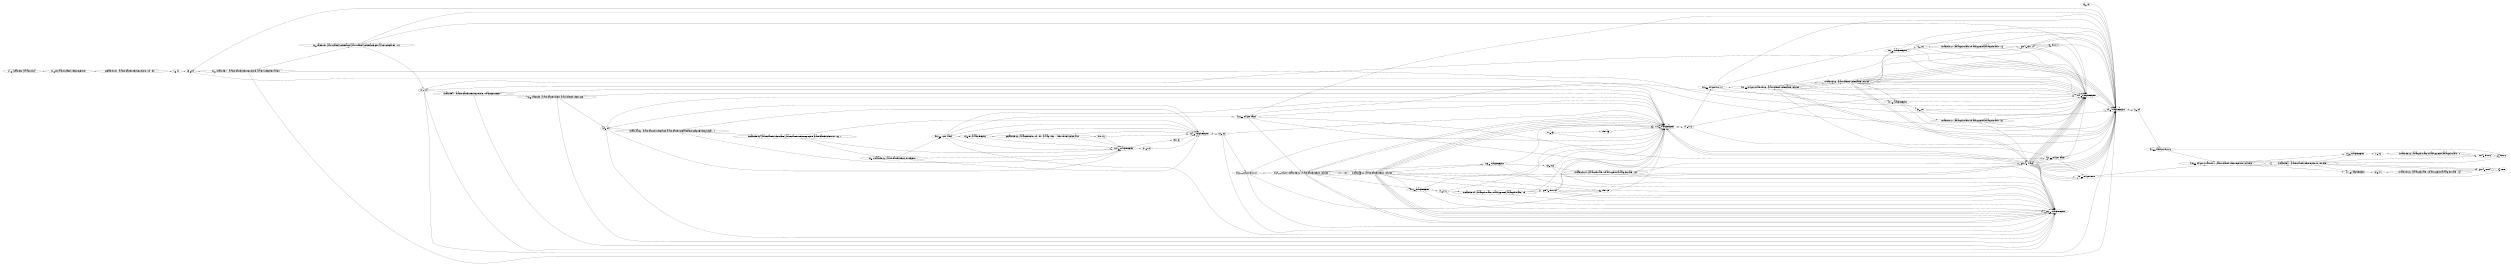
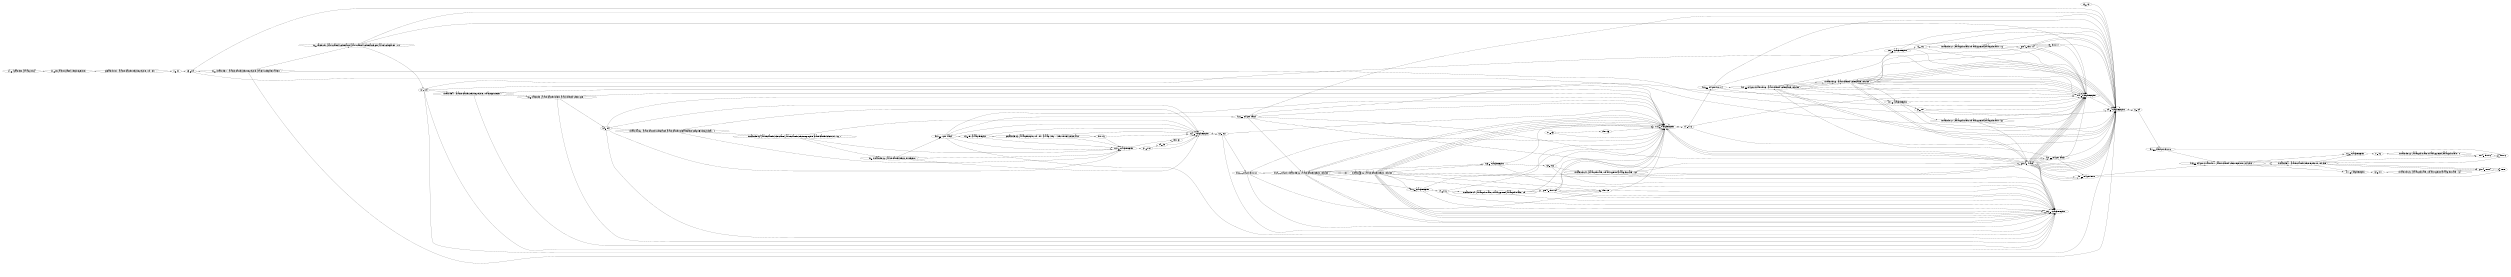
none -> (1162, 145)
